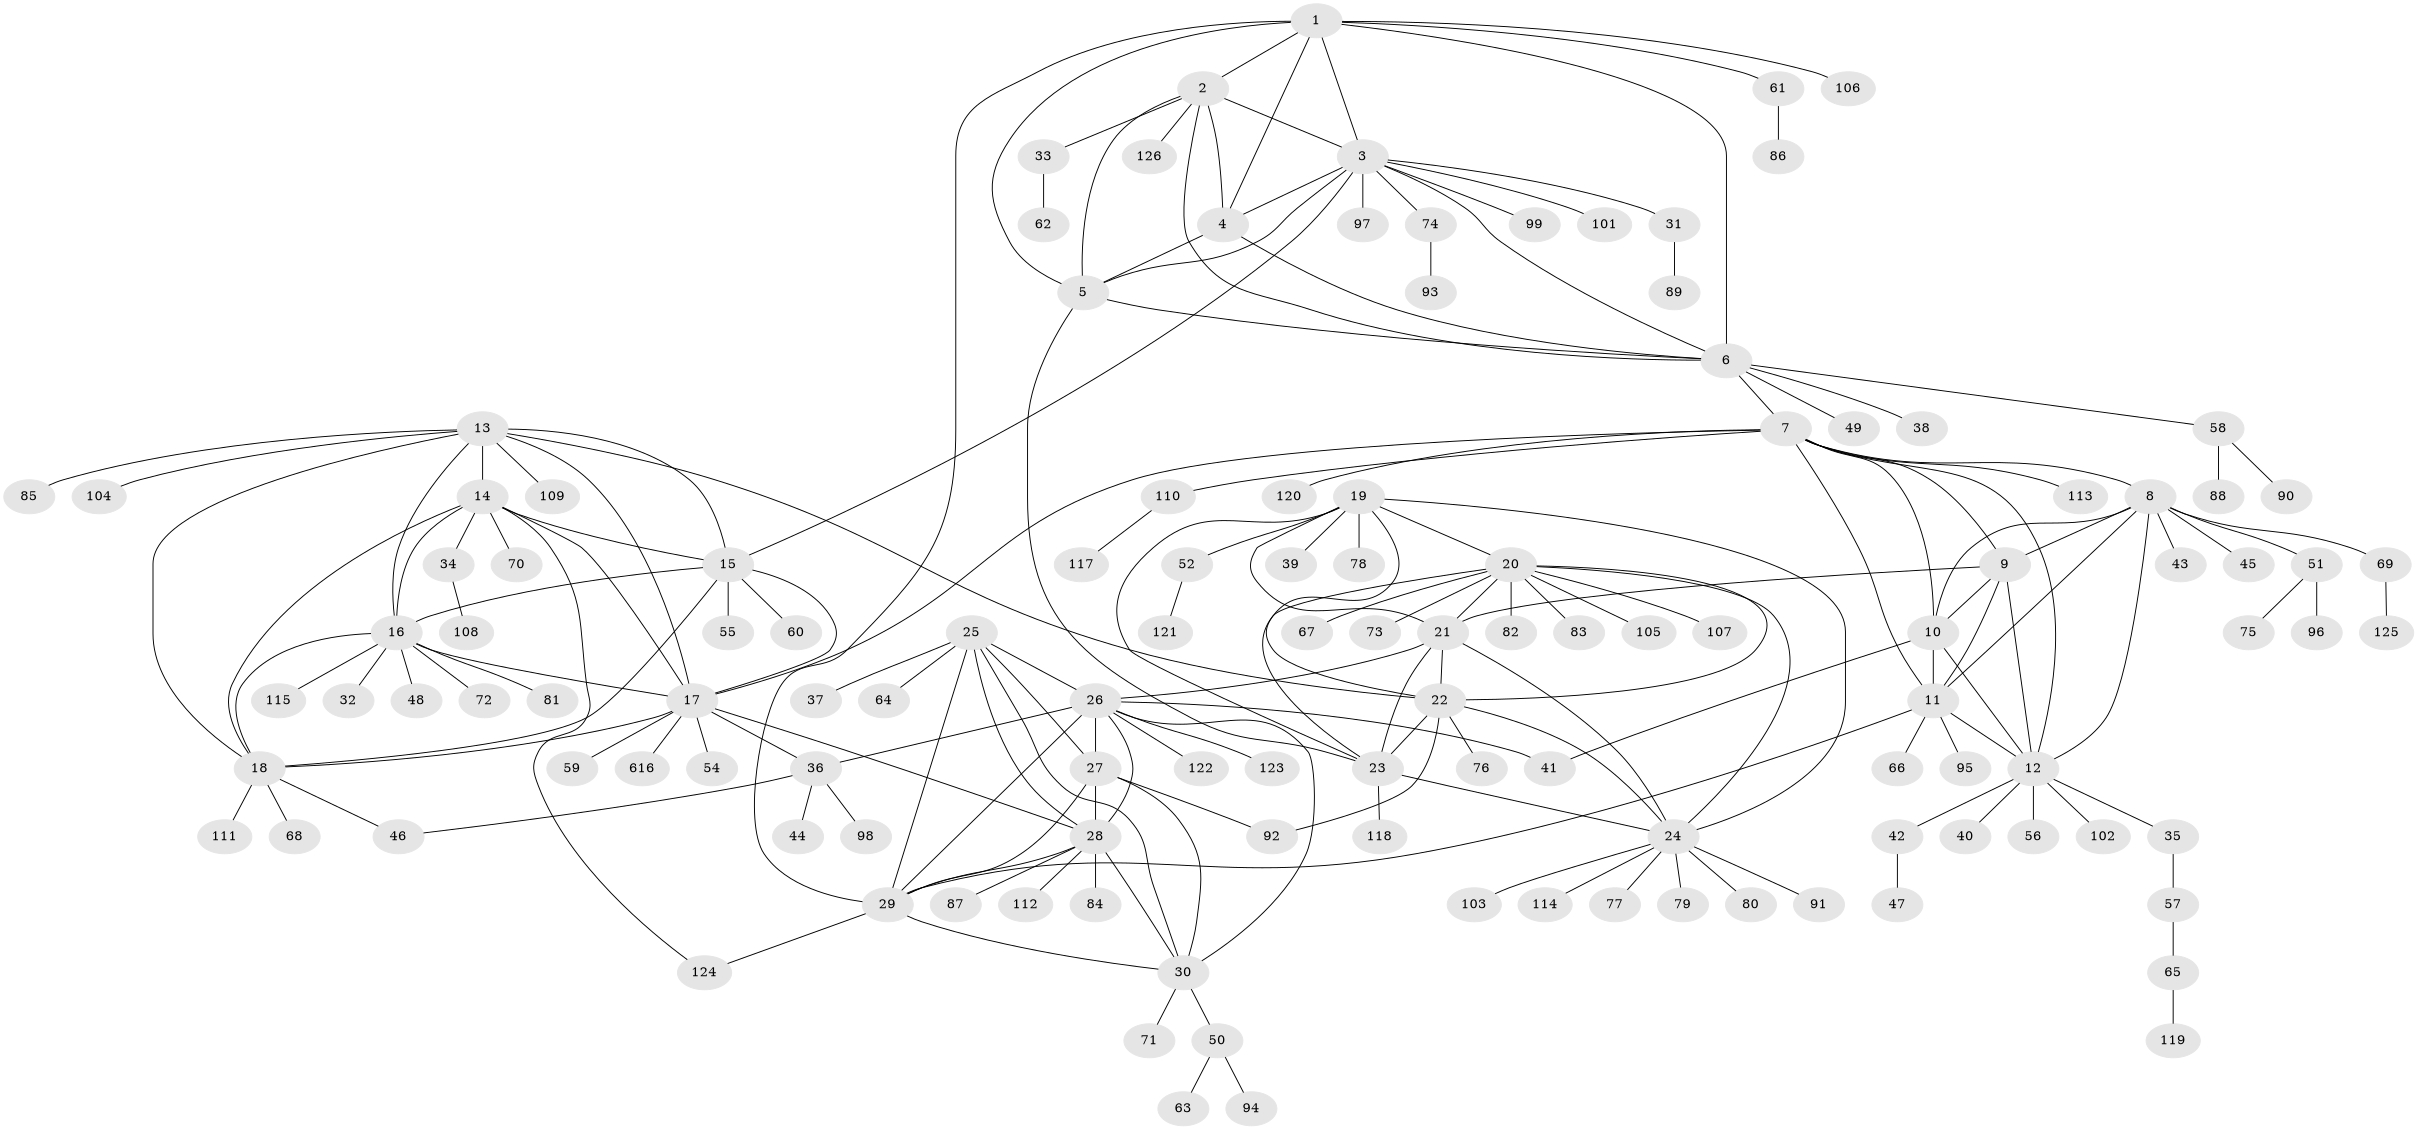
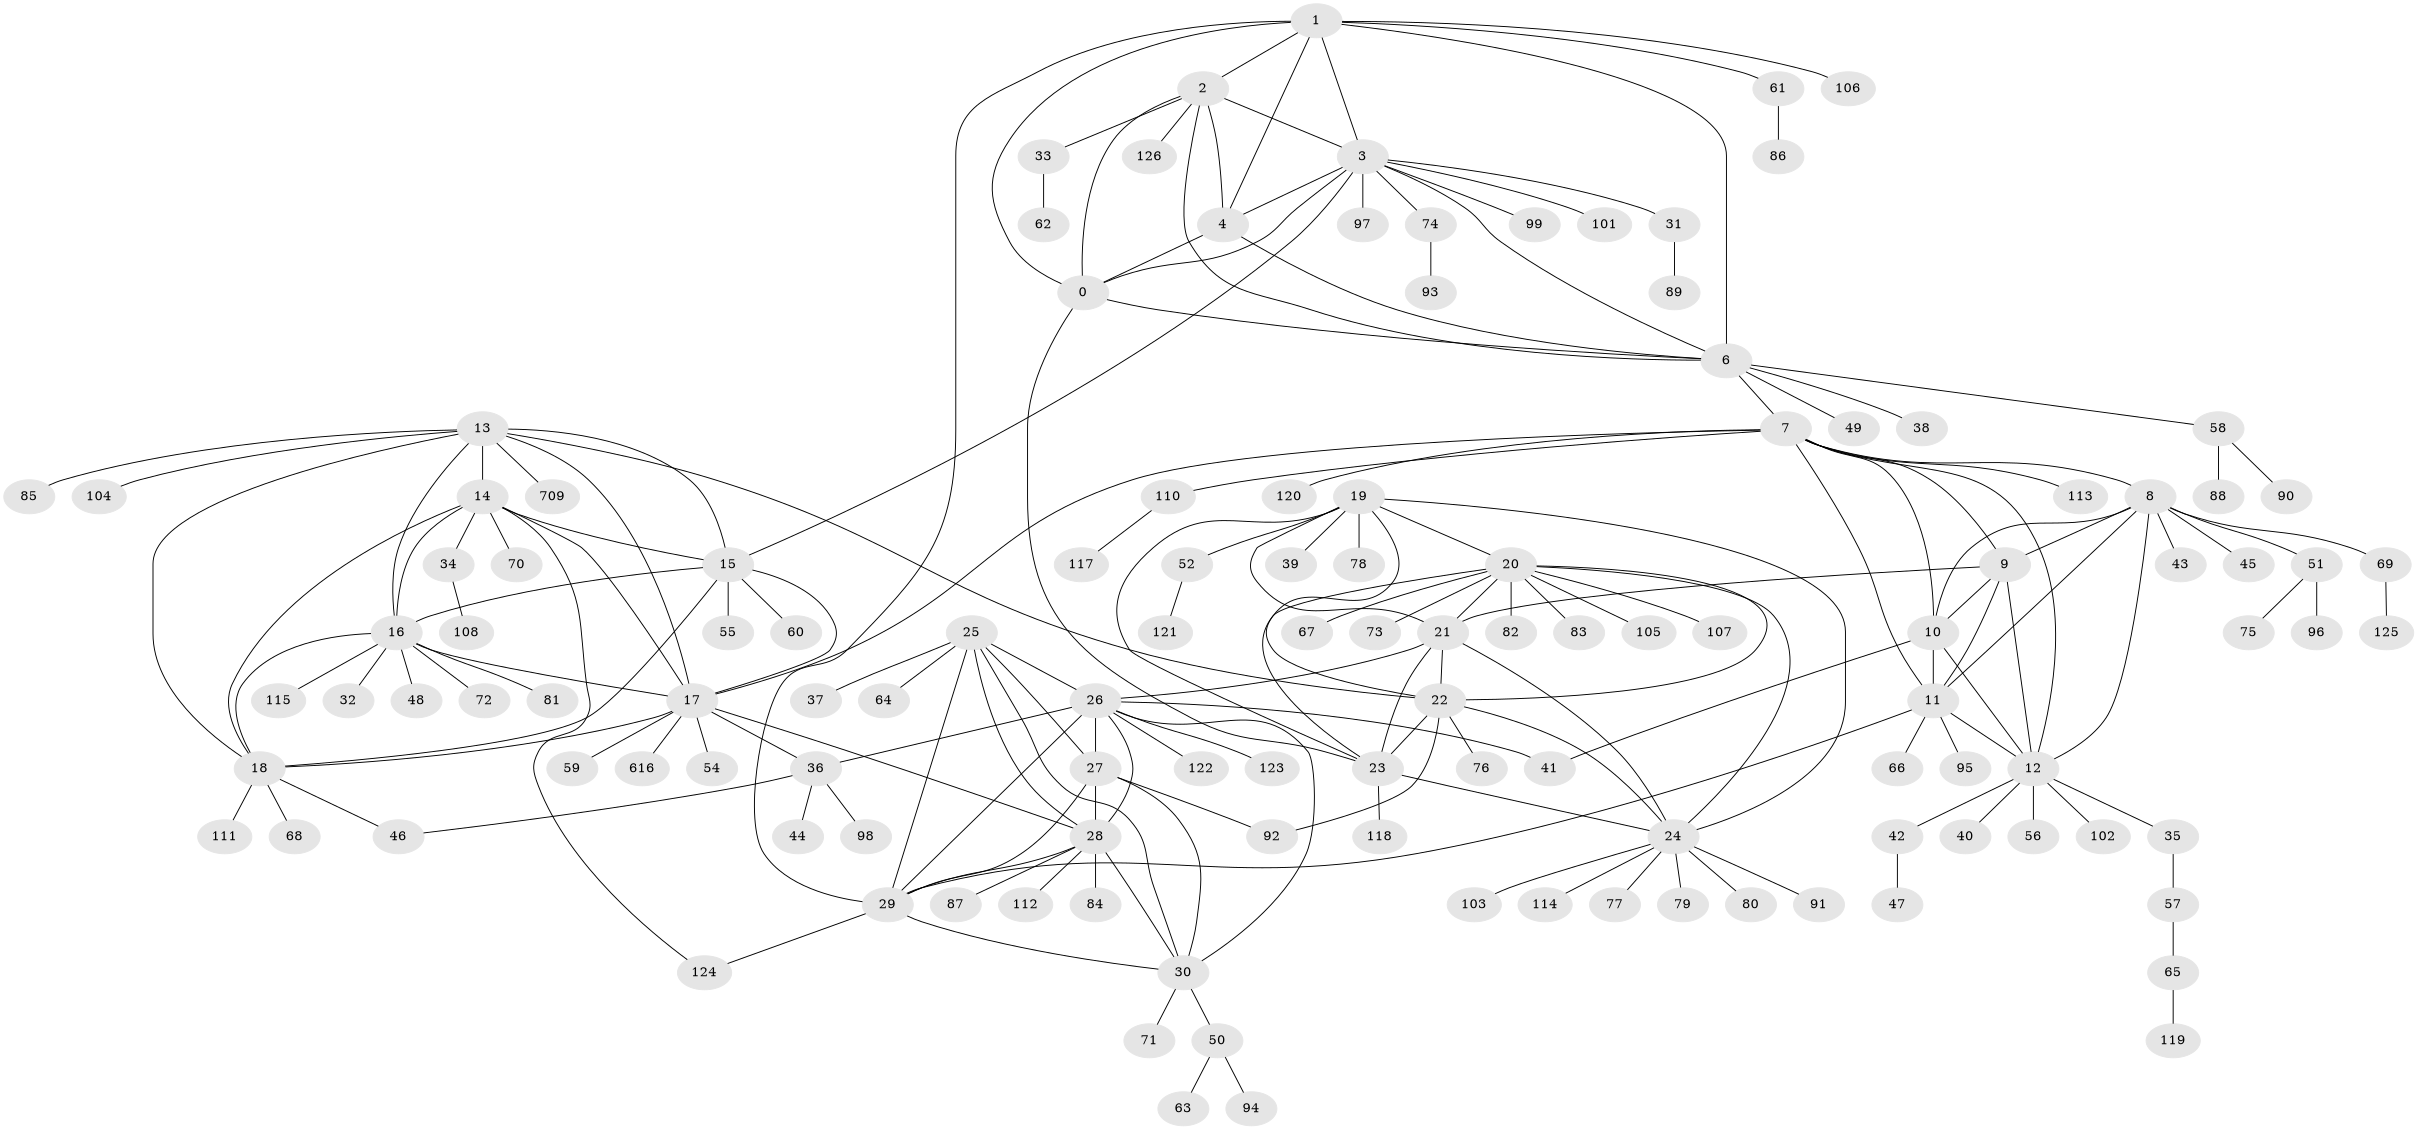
(1083, 293) -> (1083, 293)
(552, 497) -> (552, 497)
